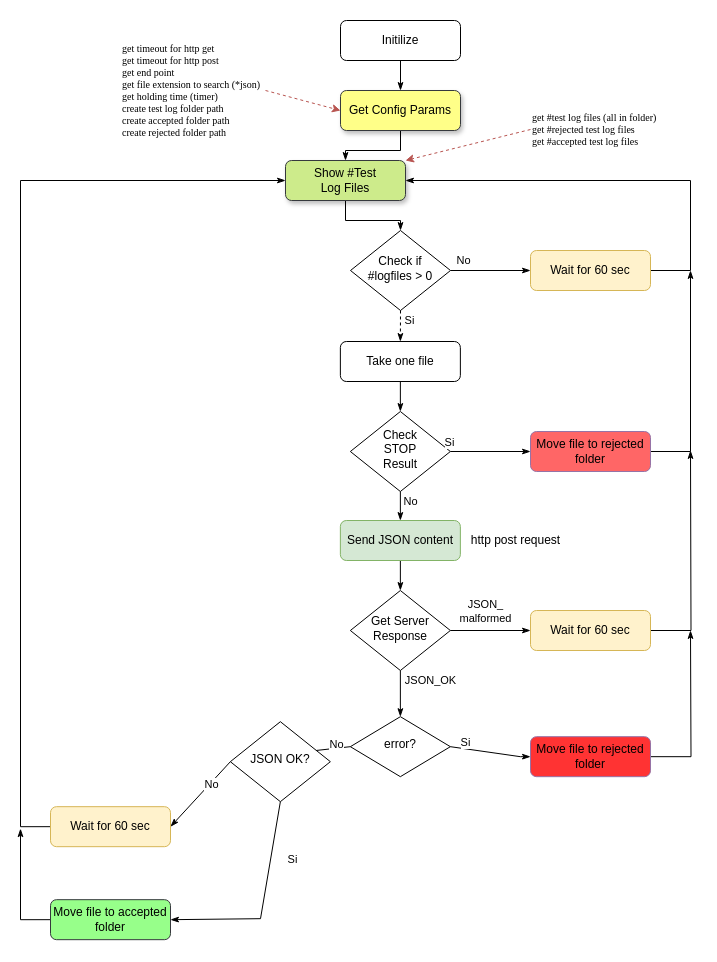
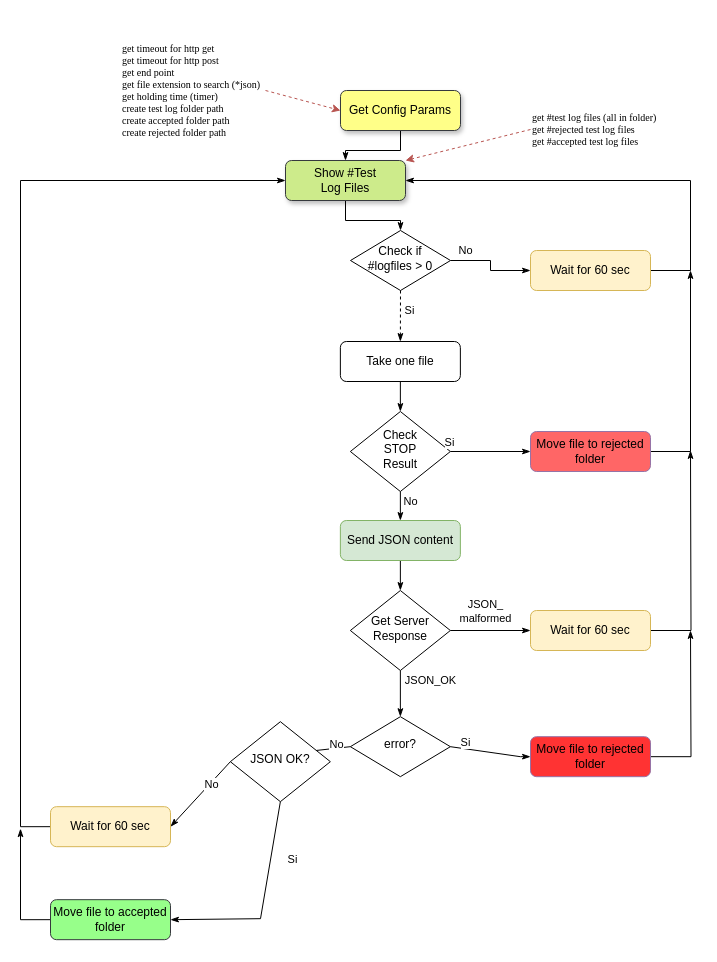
(401, 41) -> none
(401, 80) -> none
(401, 271) -> (401, 261)
(515, 541) -> none
